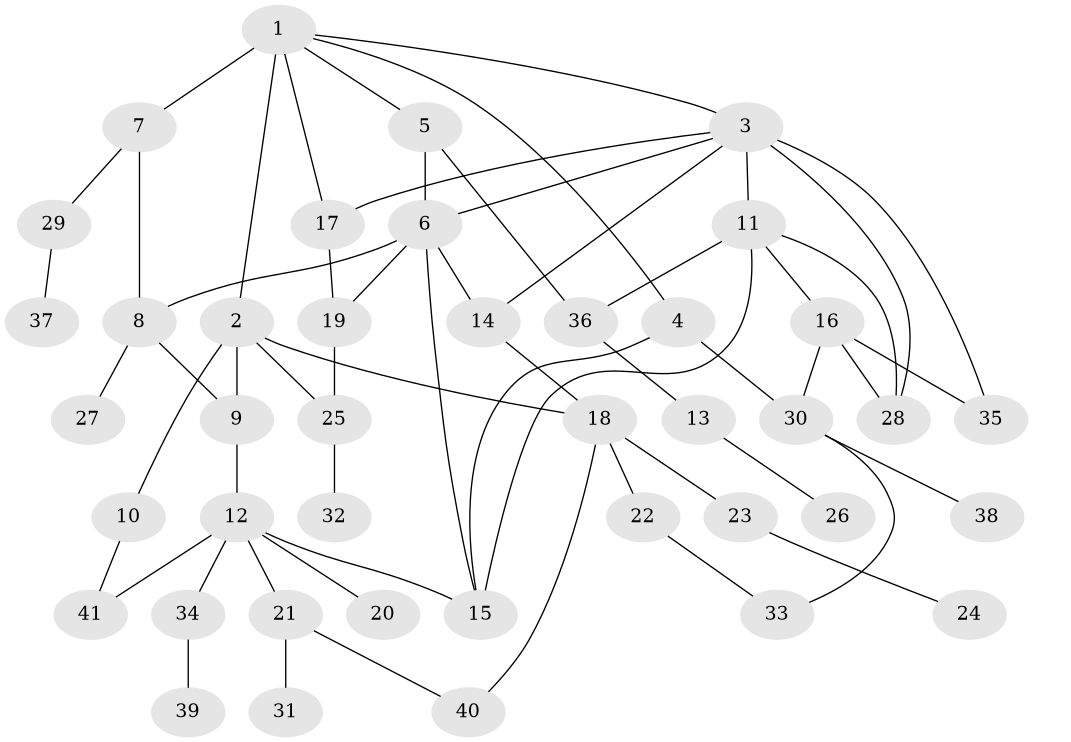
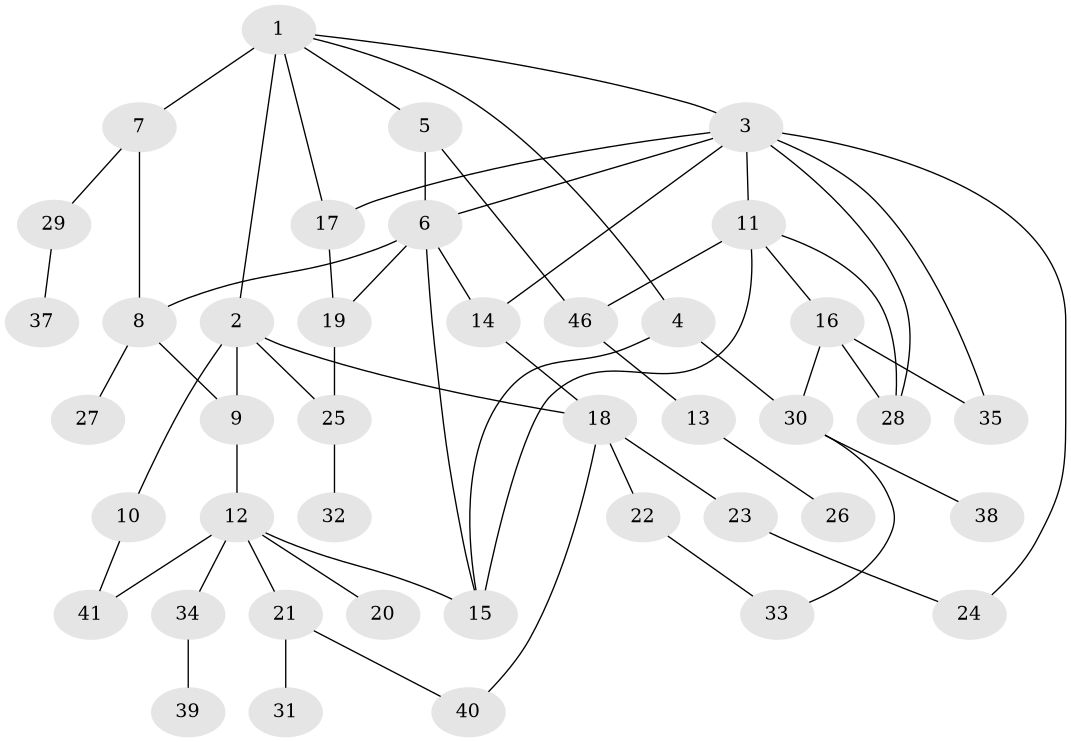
none -> (1059, 286)
(581, 322) -> (581, 322)
